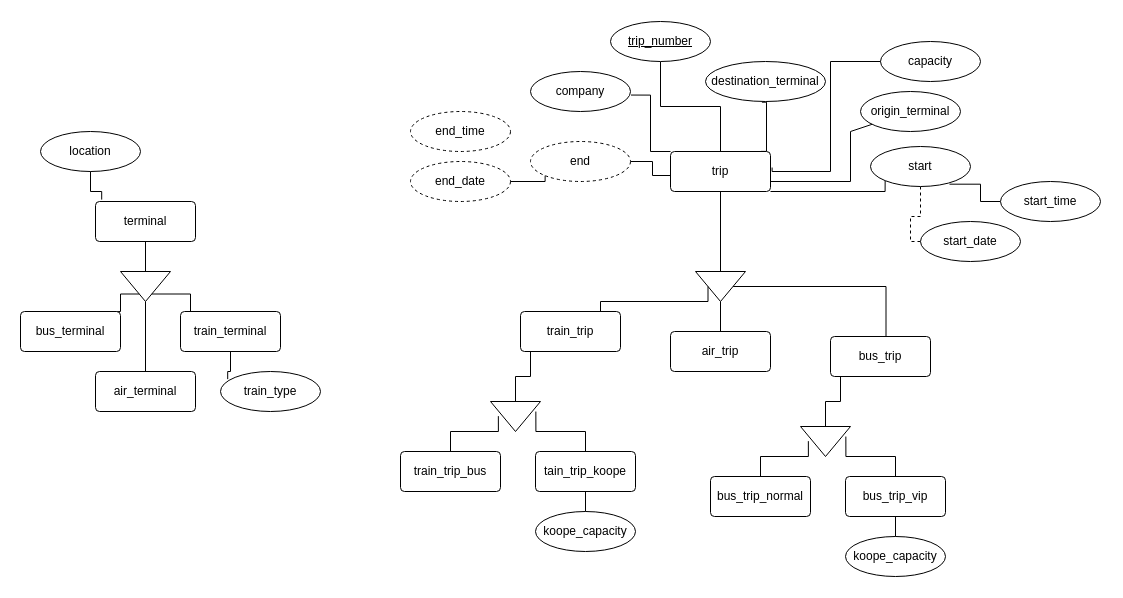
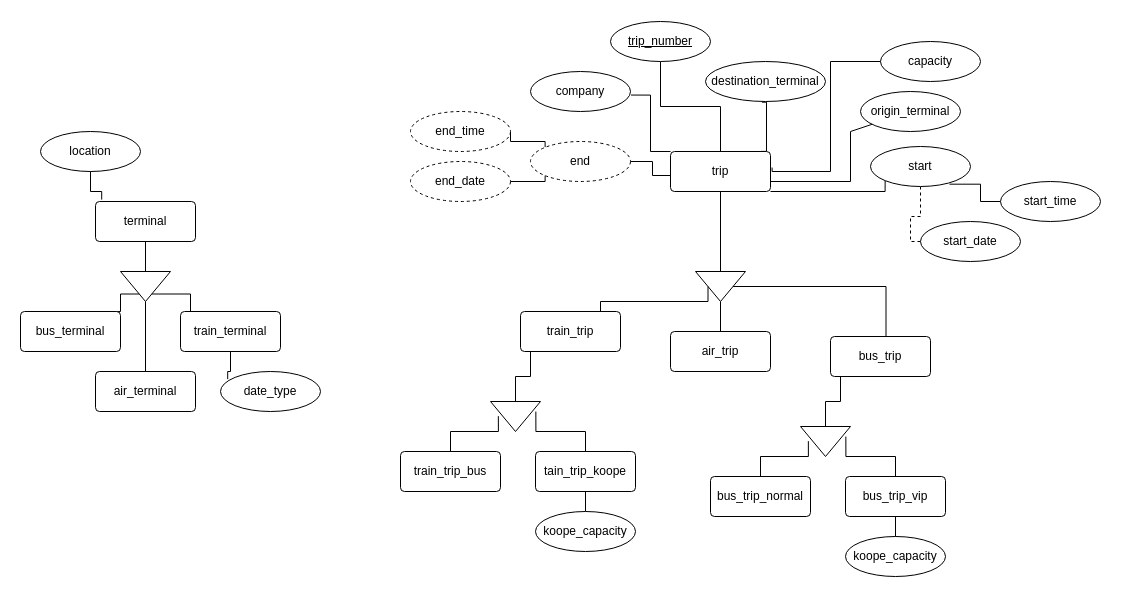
none -> (526, 142)
(271, 392) -> (271, 392)
